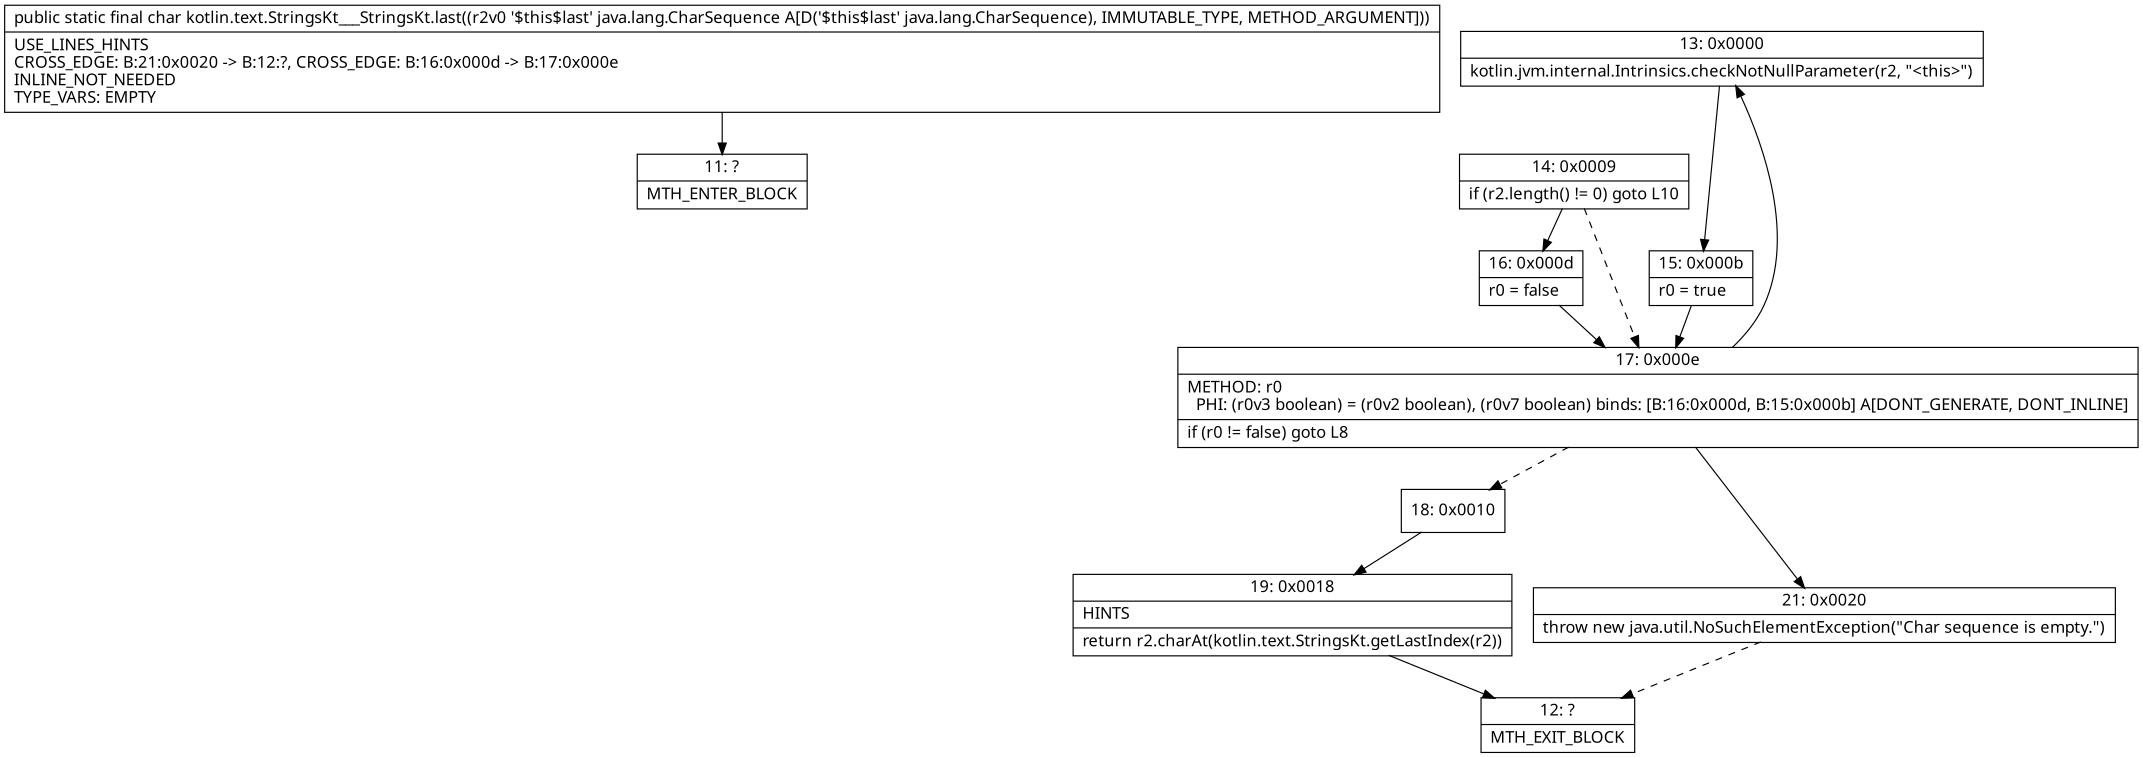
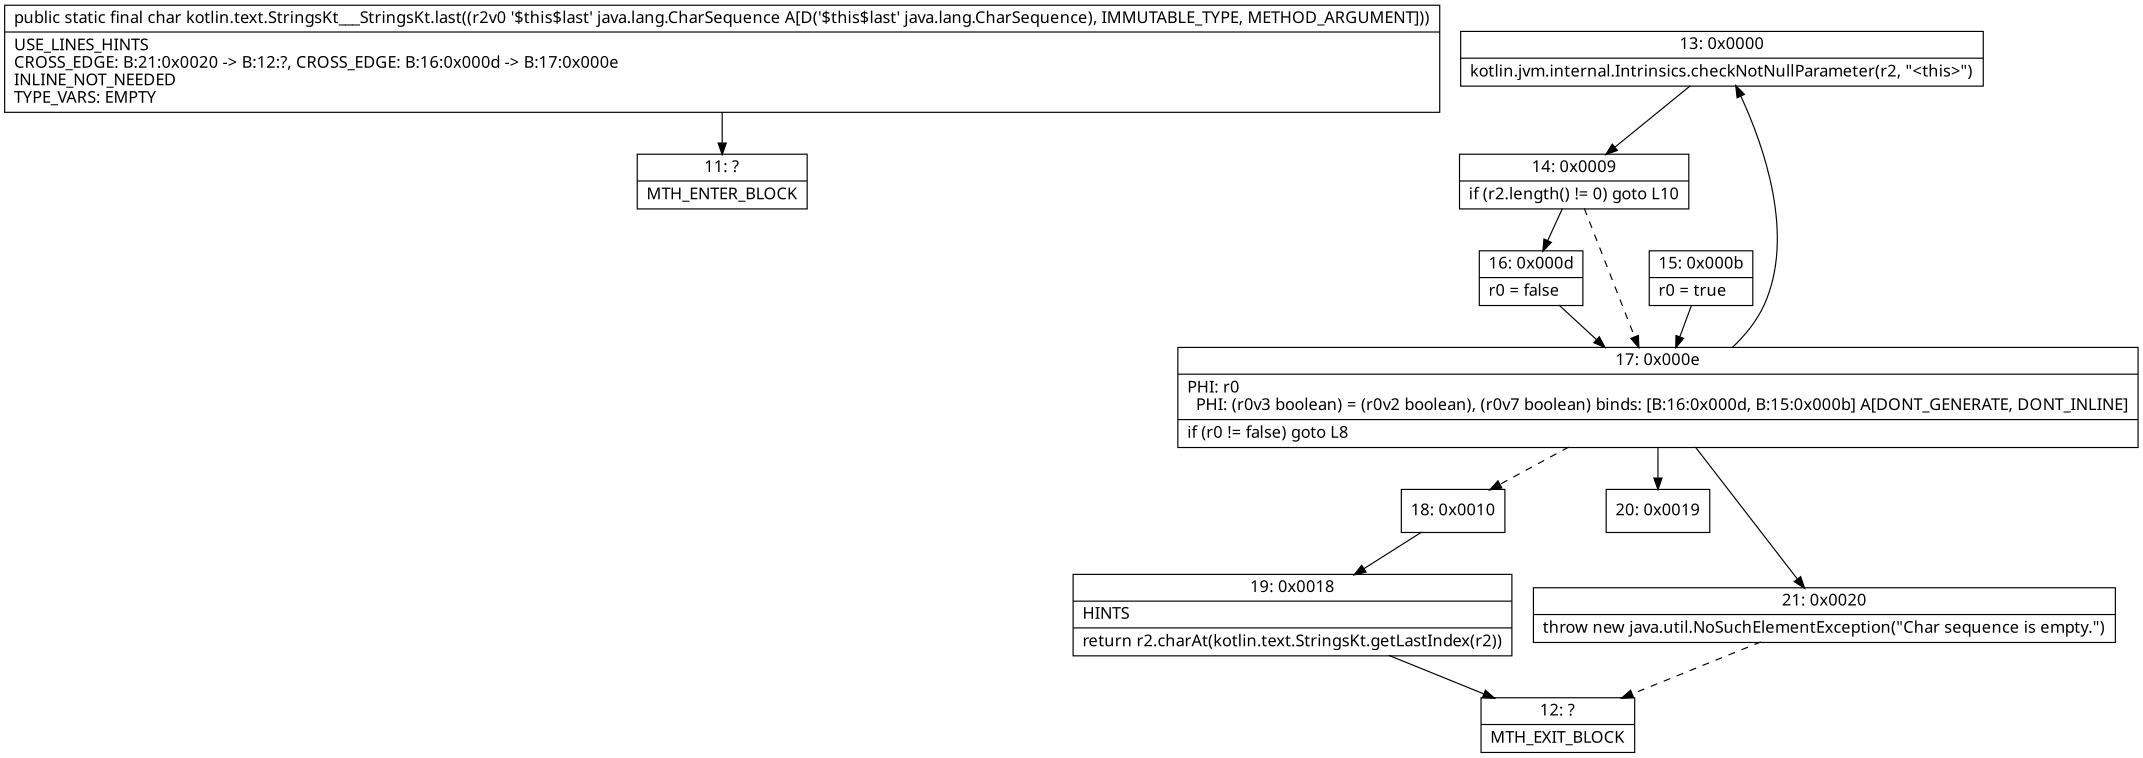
(1712, 163) -> (1653, 116)
(1237, 388) -> (1216, 388)
none -> (1658, 511)
